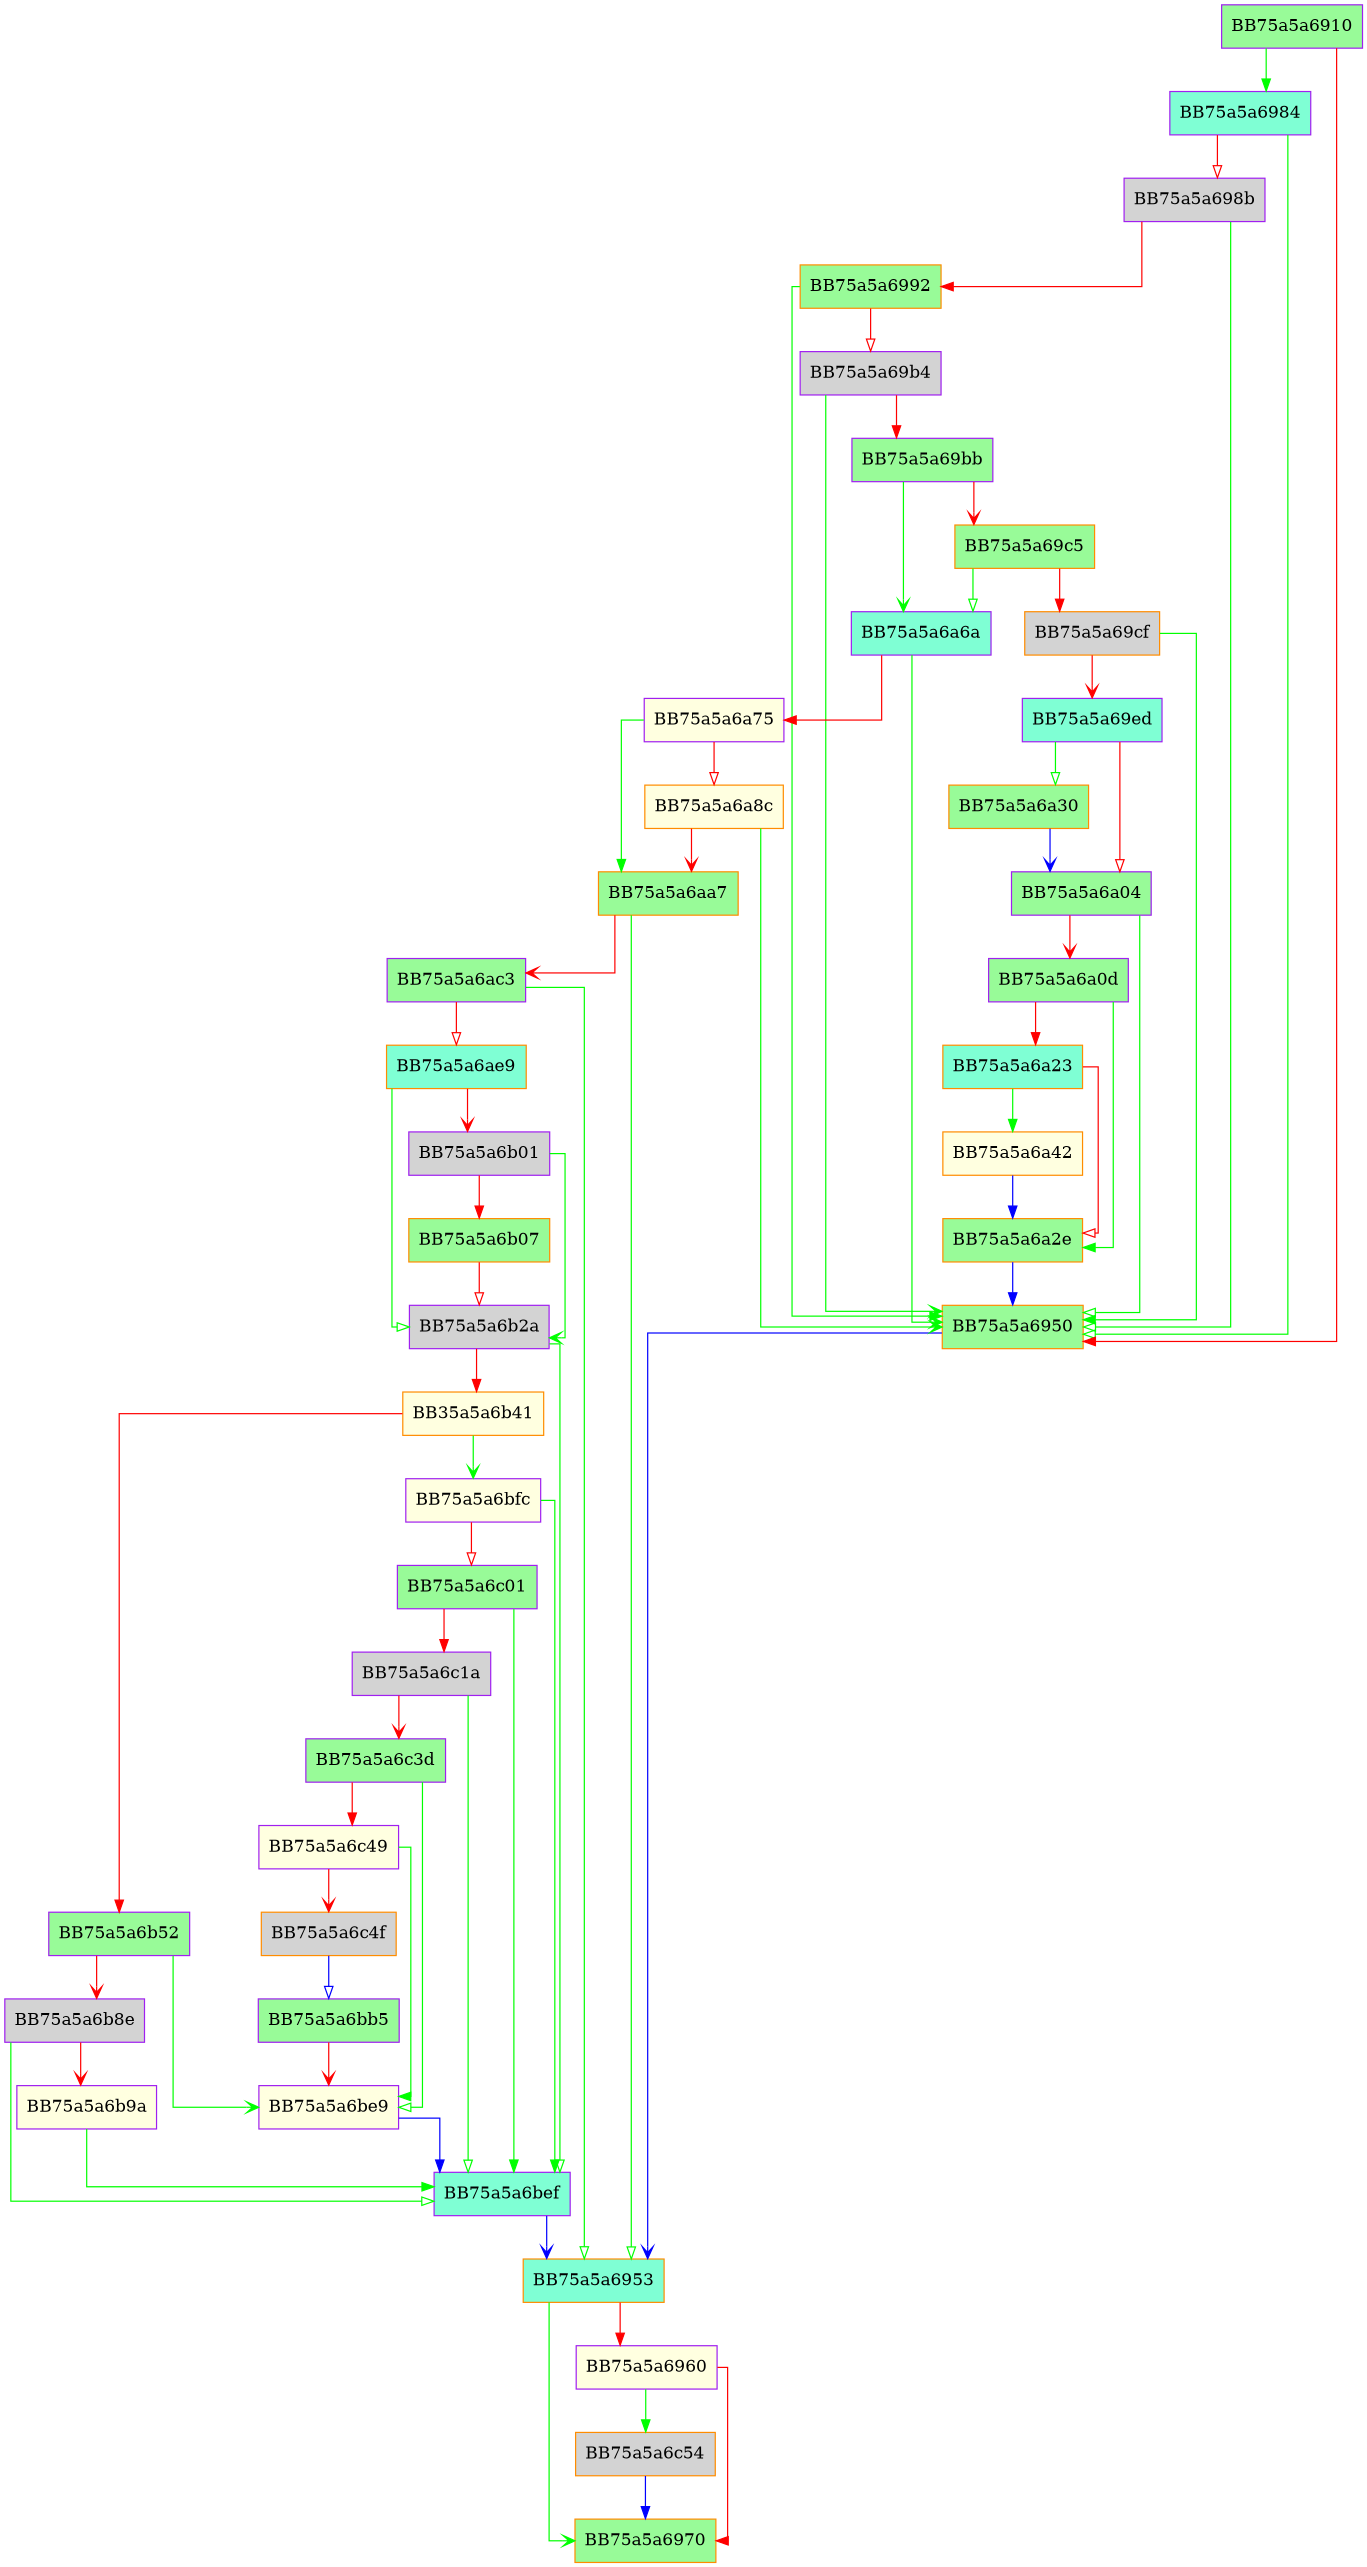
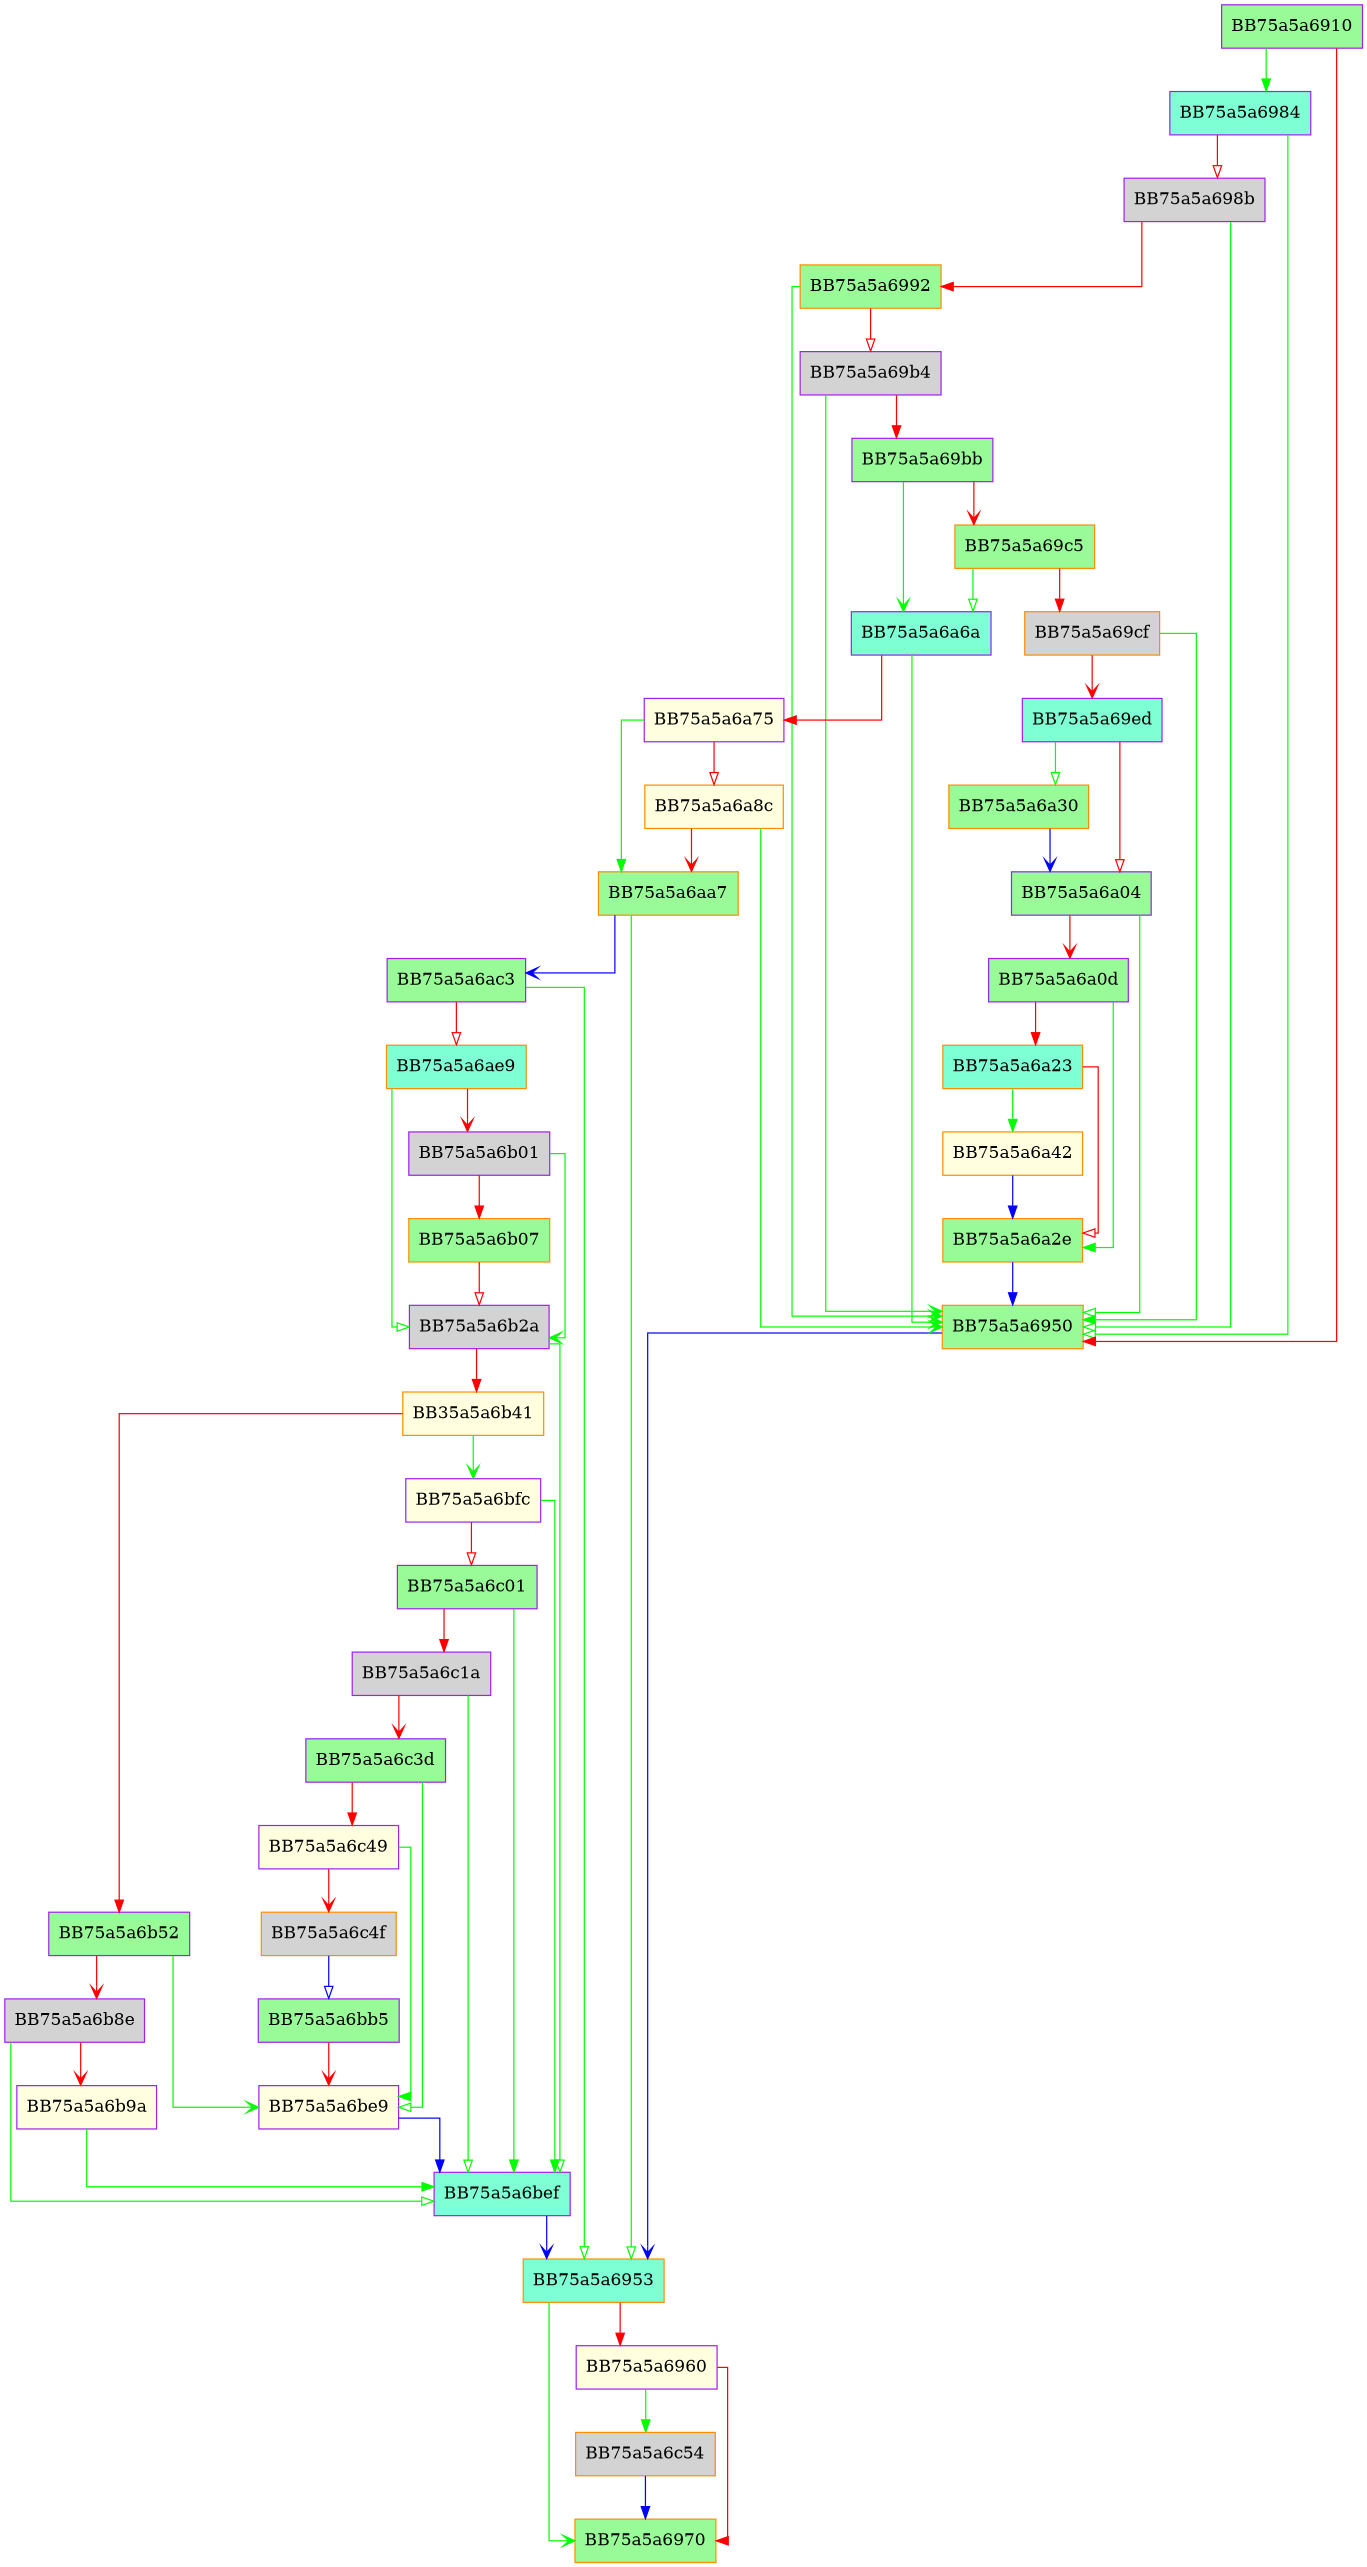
(792, 866) -> (792, 866)
(605, 973) -> (605, 973)
